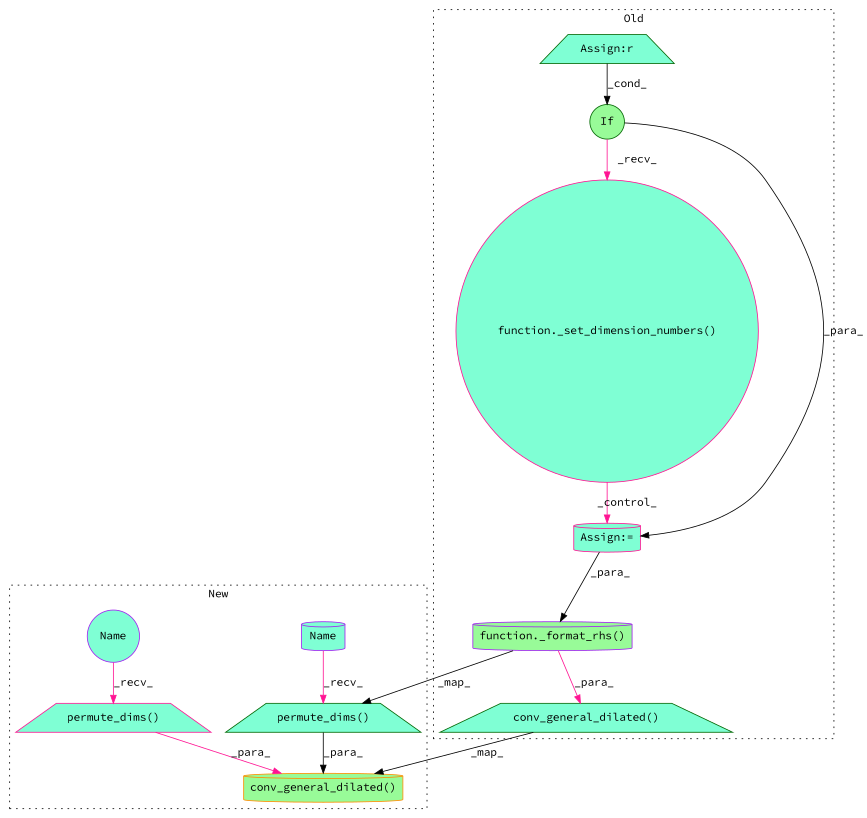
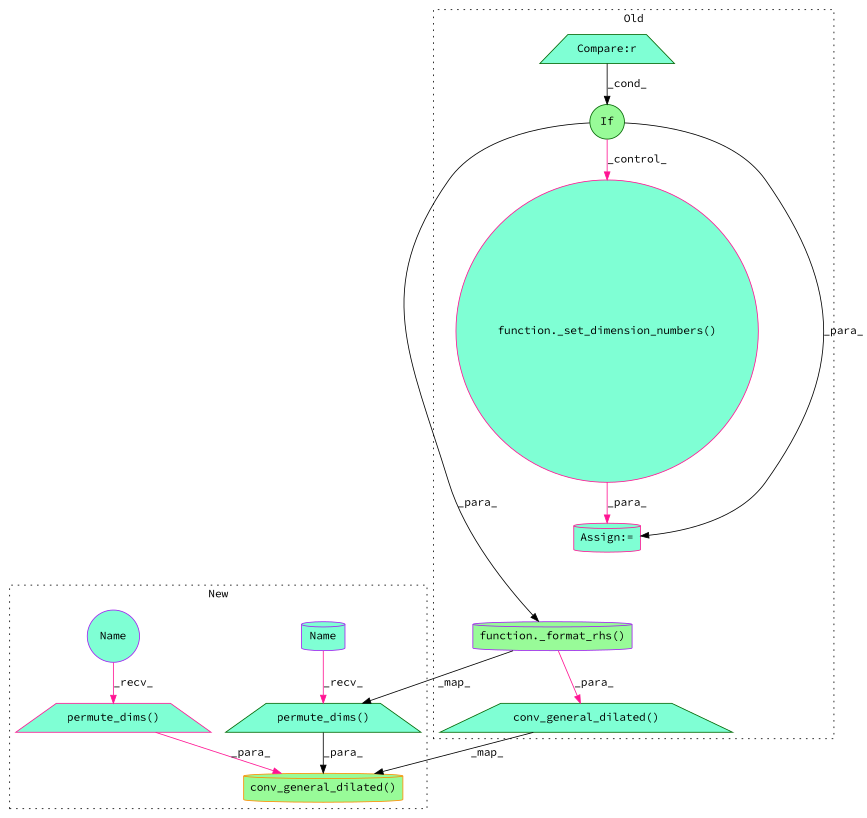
(607, 49) -> (607, 49)
(637, 160) -> (637, 160)
(627, 503) -> (627, 503)
(582, 583) -> (406, 330)
